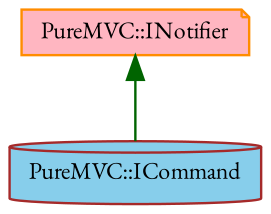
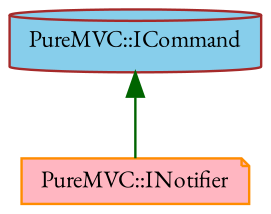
(135, 111) -> (135, 128)
